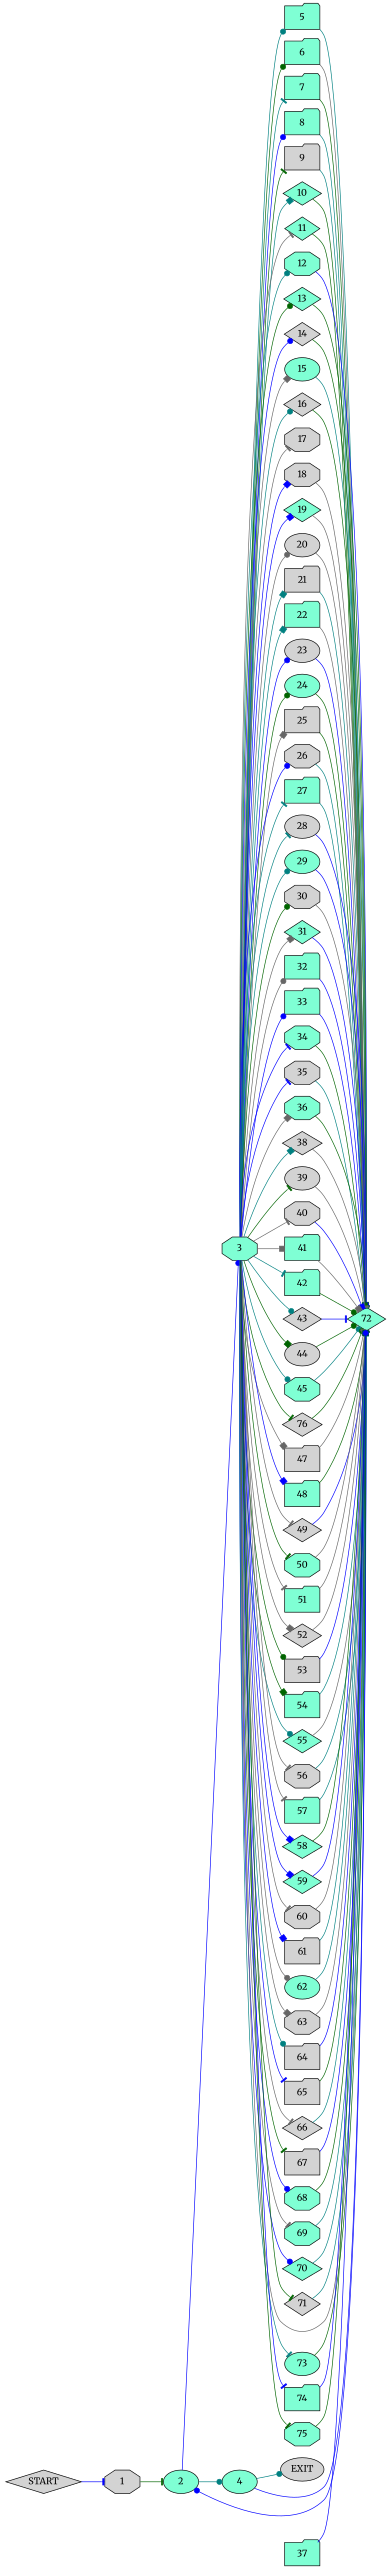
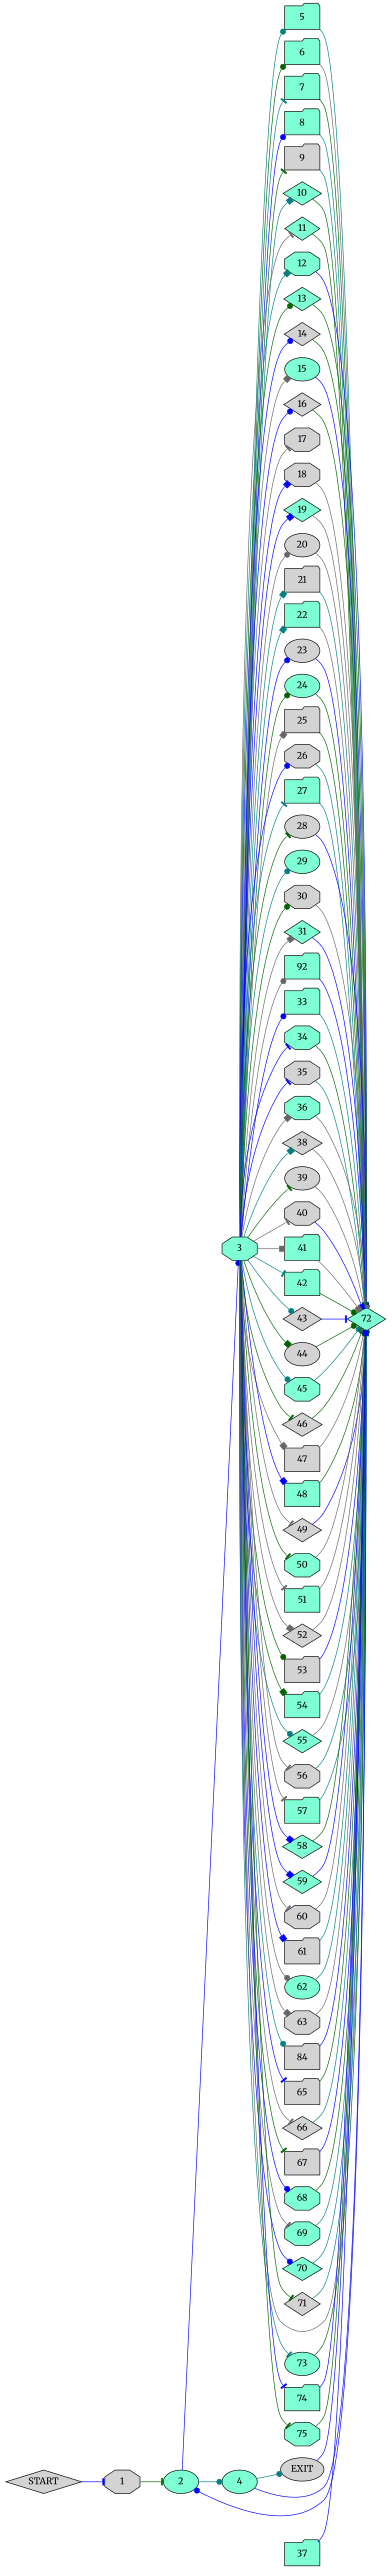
(244, 754) -> (244, 754)
(246, 823) -> (246, 823)
(361, 837) -> (361, 837)
(302, 967) -> (302, 967)
(247, 1034) -> (247, 1034)
(359, 1082) -> (354, 1900)
(350, 1127) -> (350, 1127)
(340, 1159) -> (340, 1159)
(302, 1425) -> (302, 1425)
(302, 2058) -> (302, 2058)
